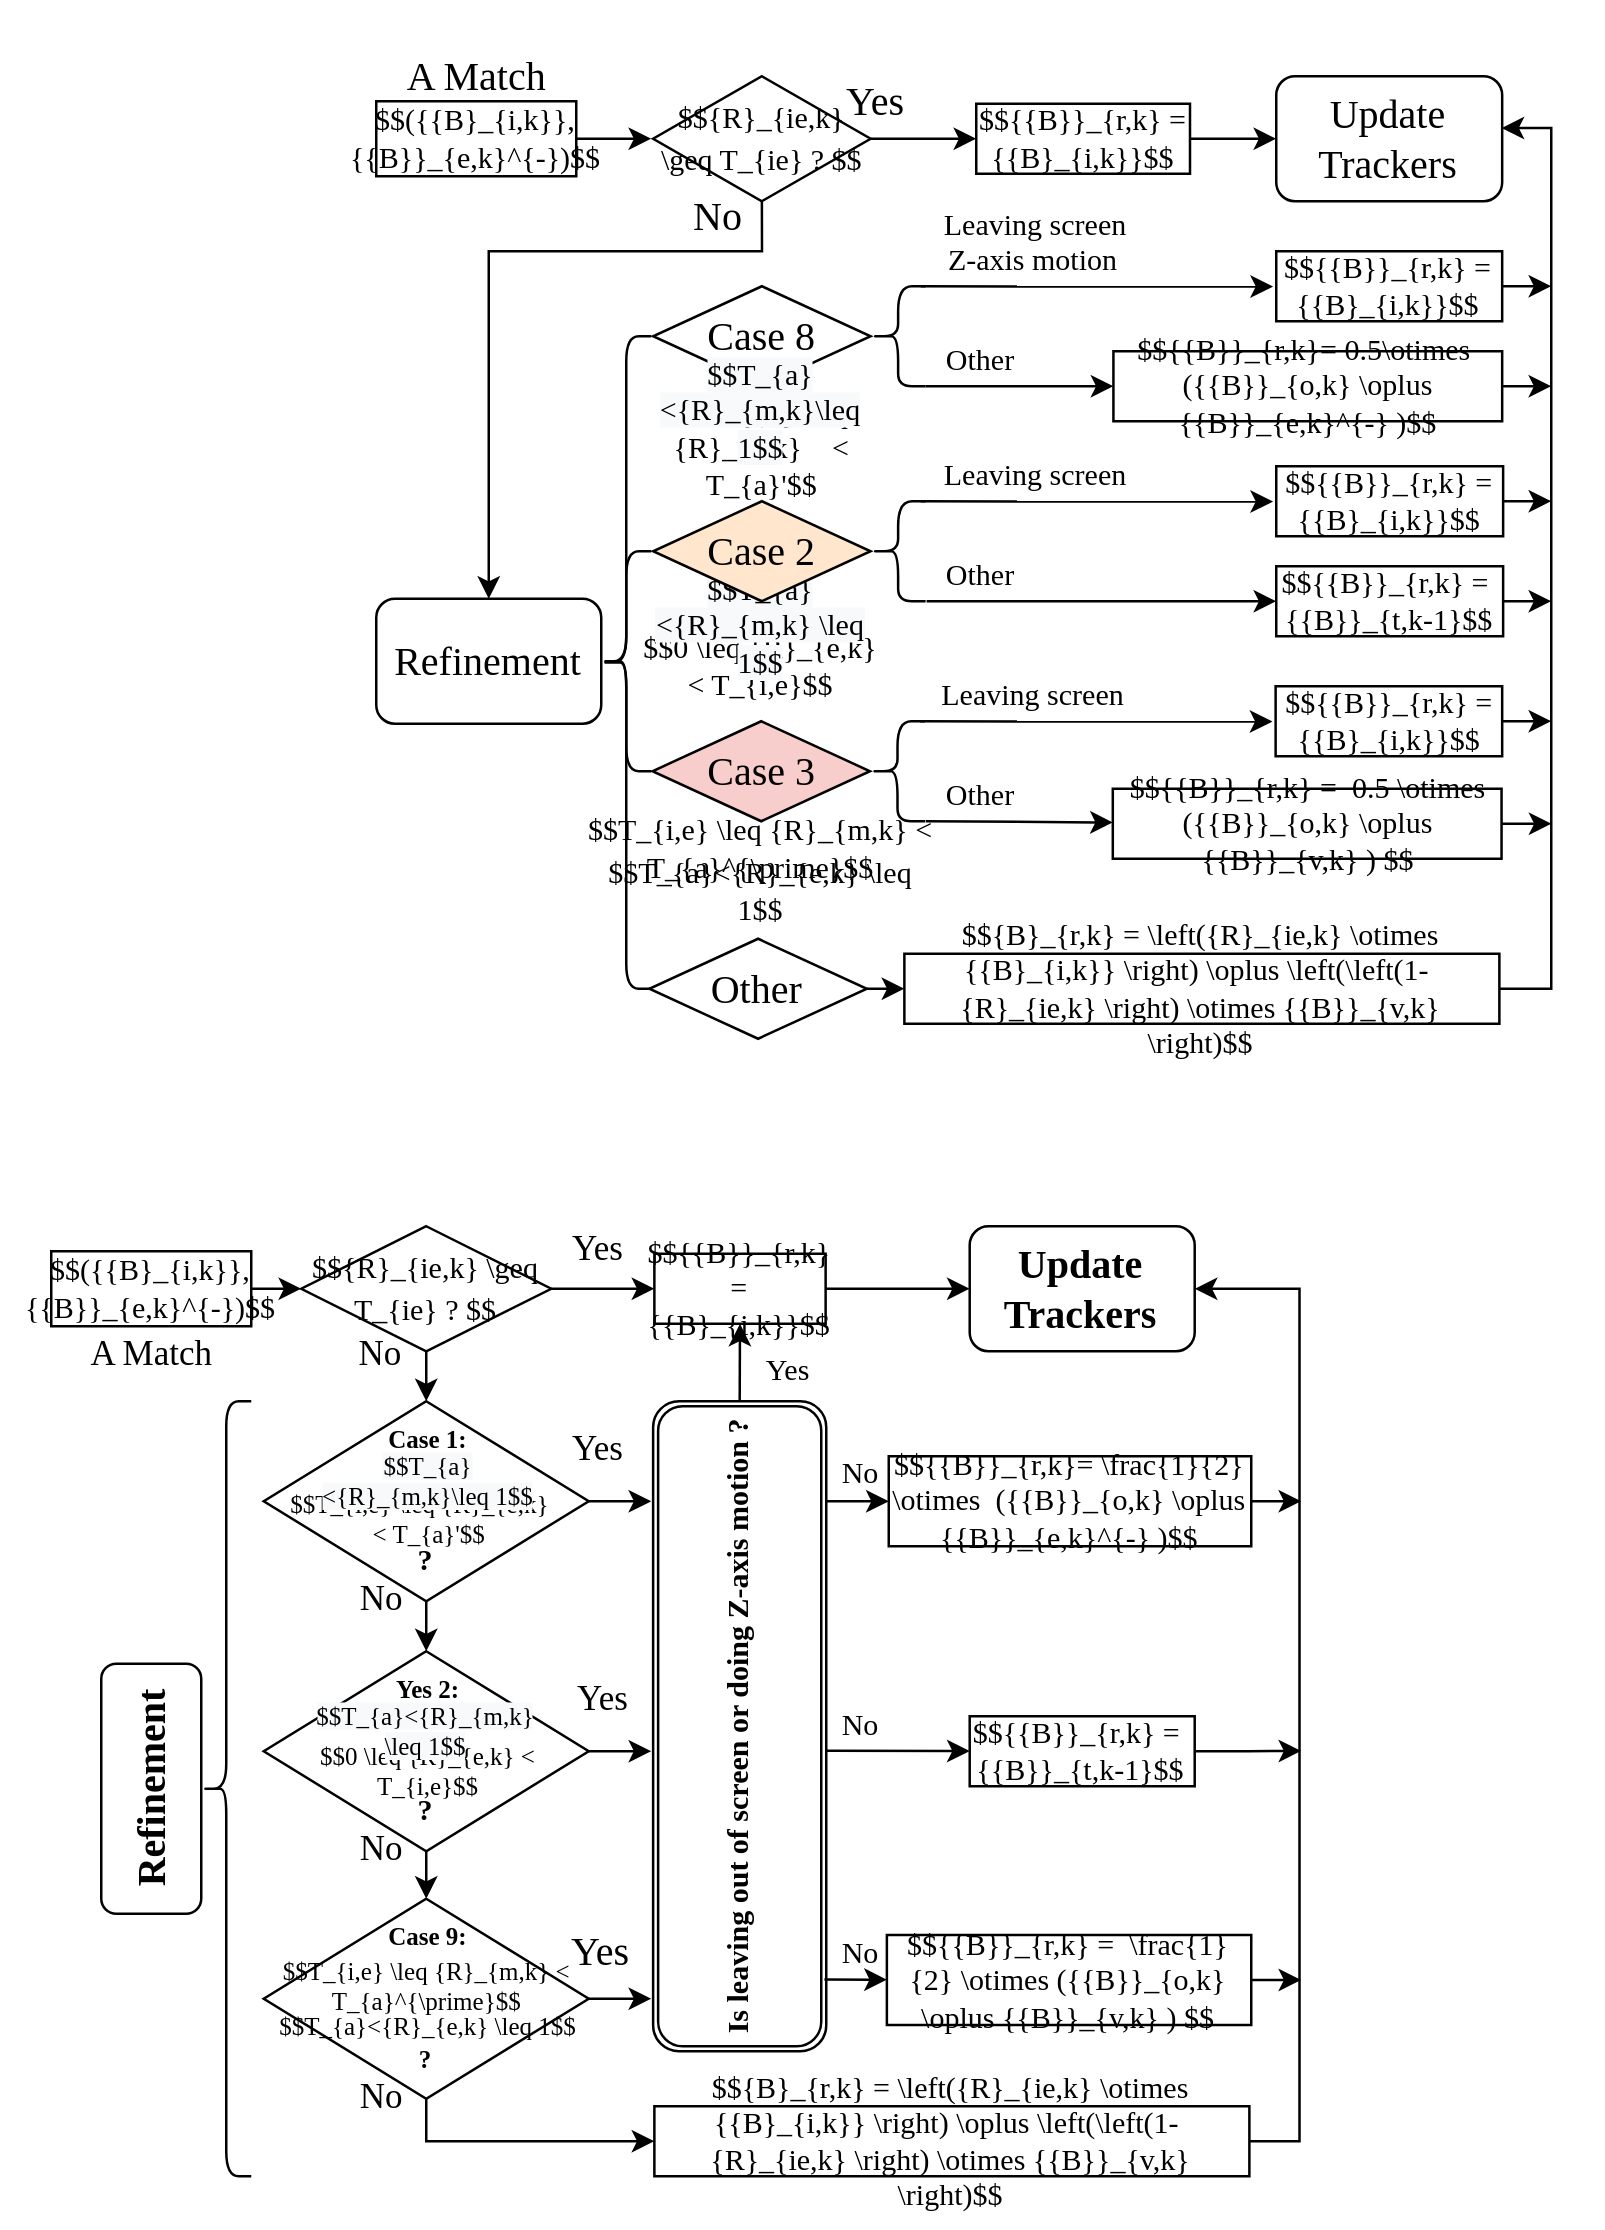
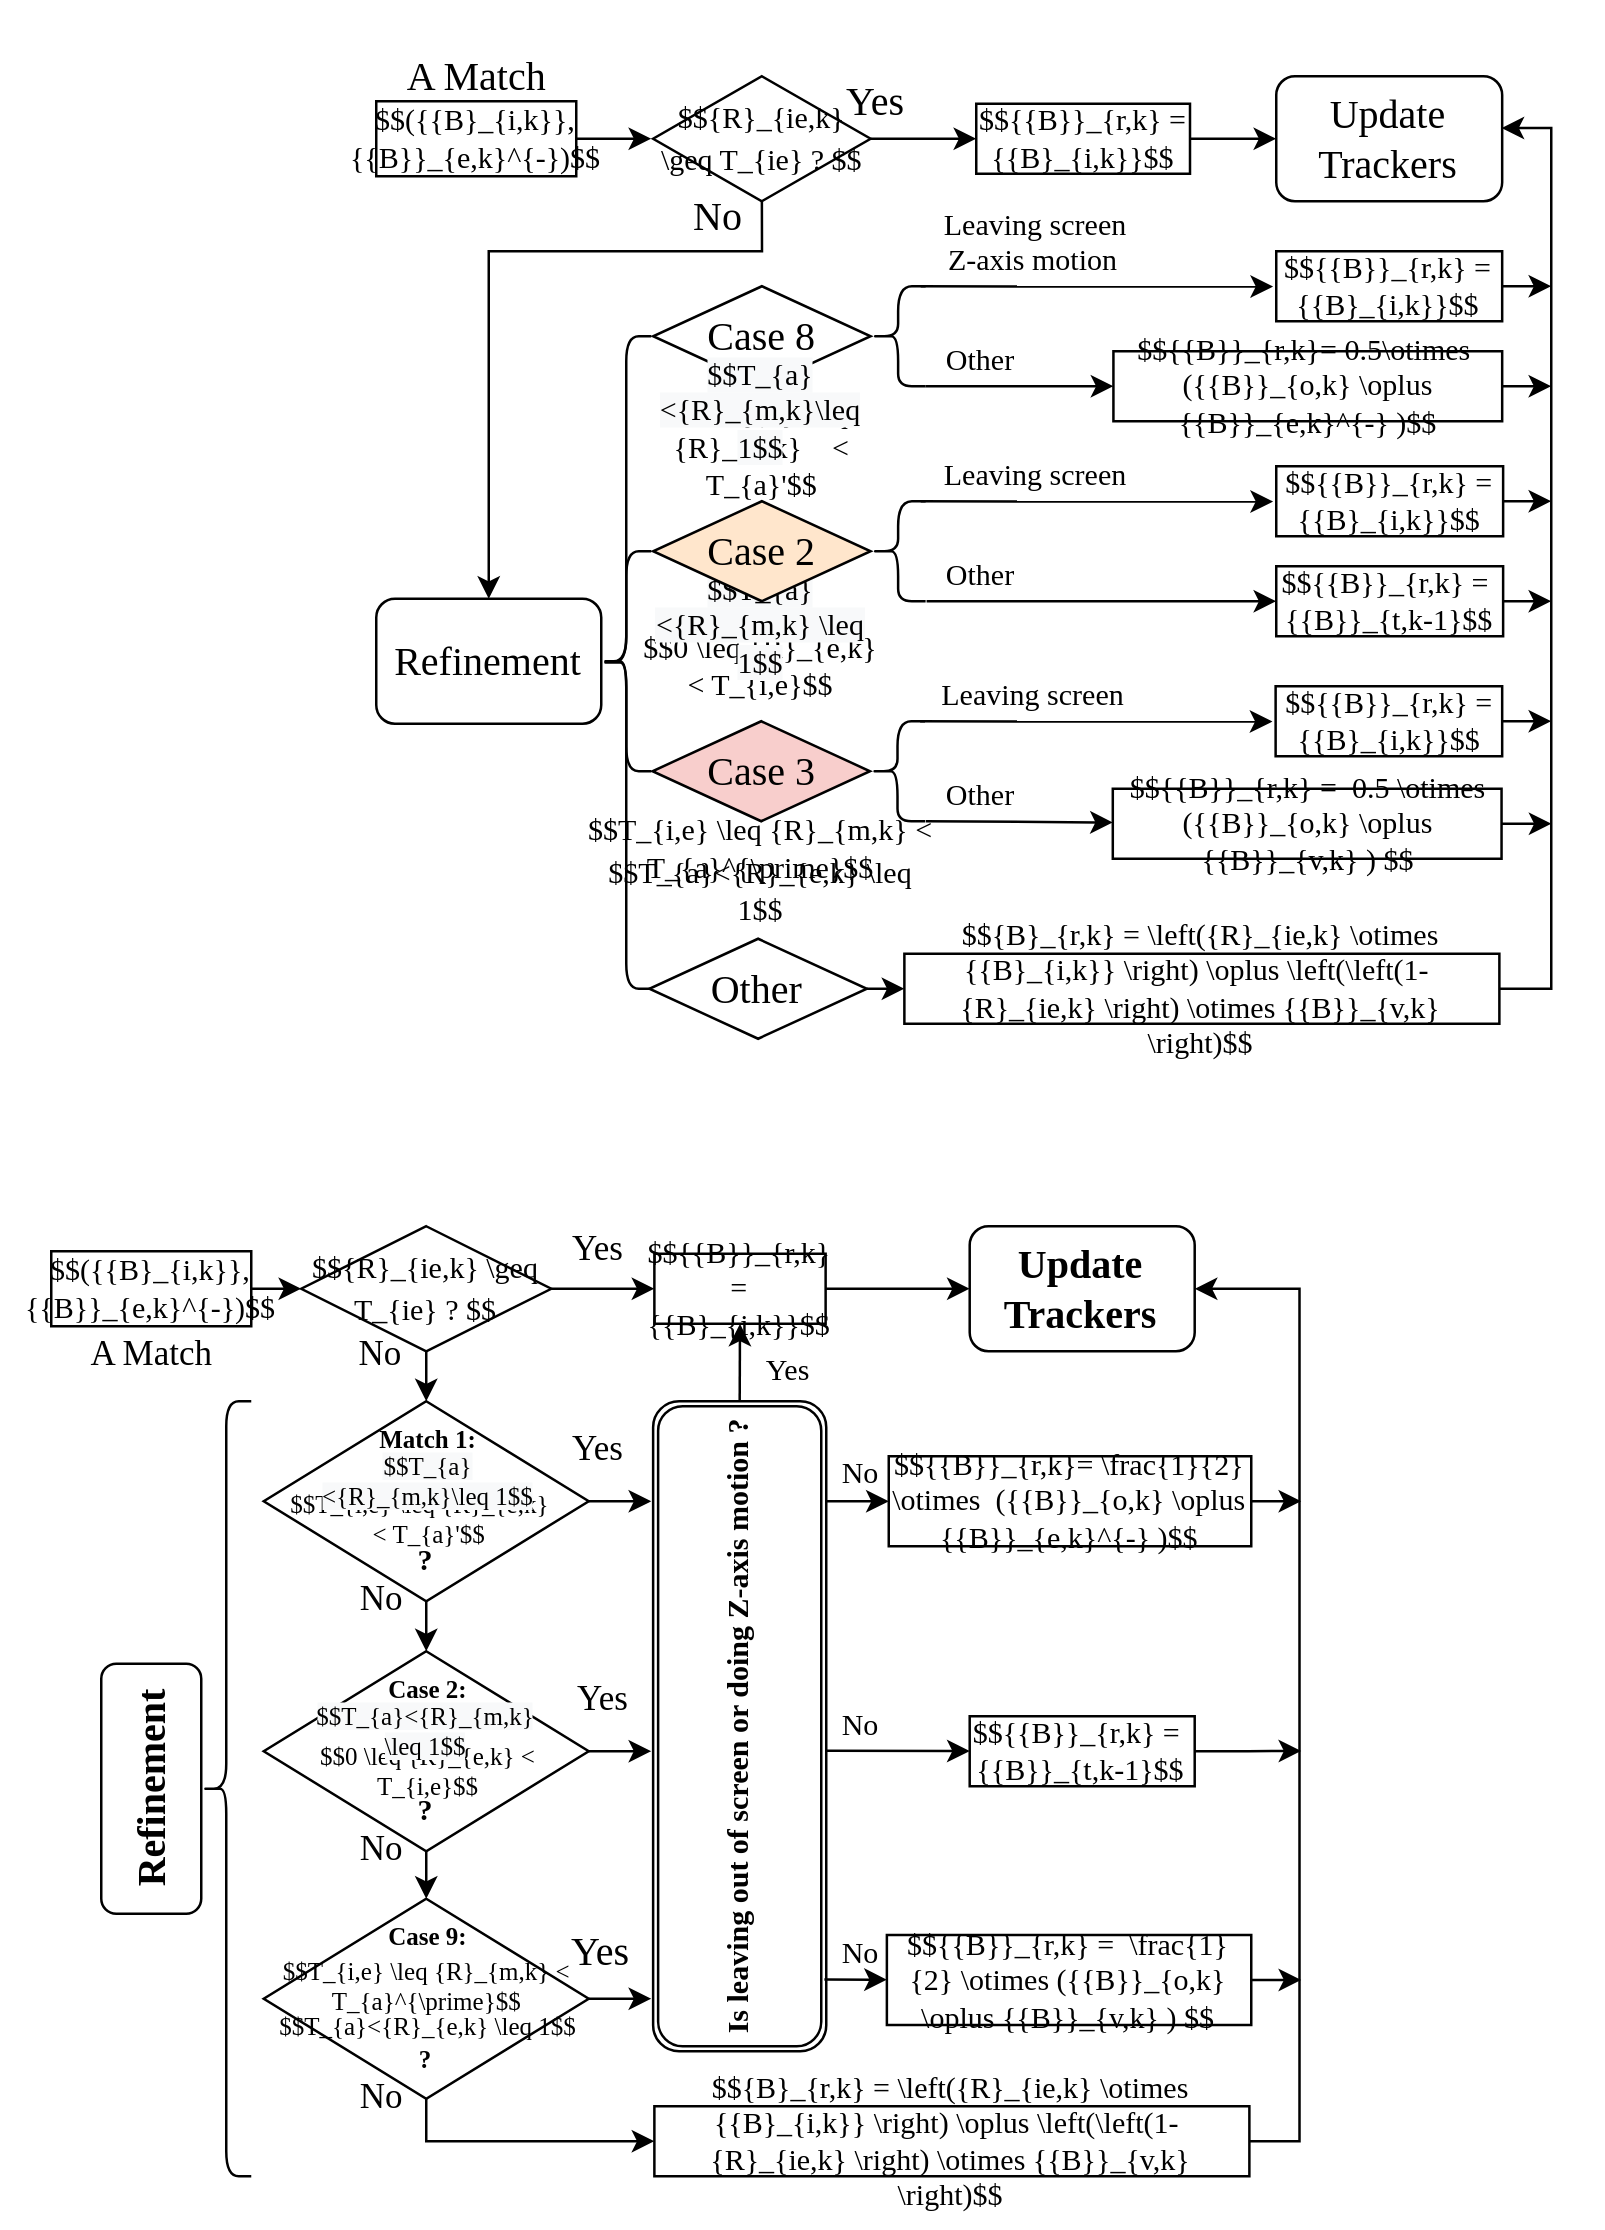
(429, 1439) -> (429, 1439)
(429, 1689) -> (429, 1689)
